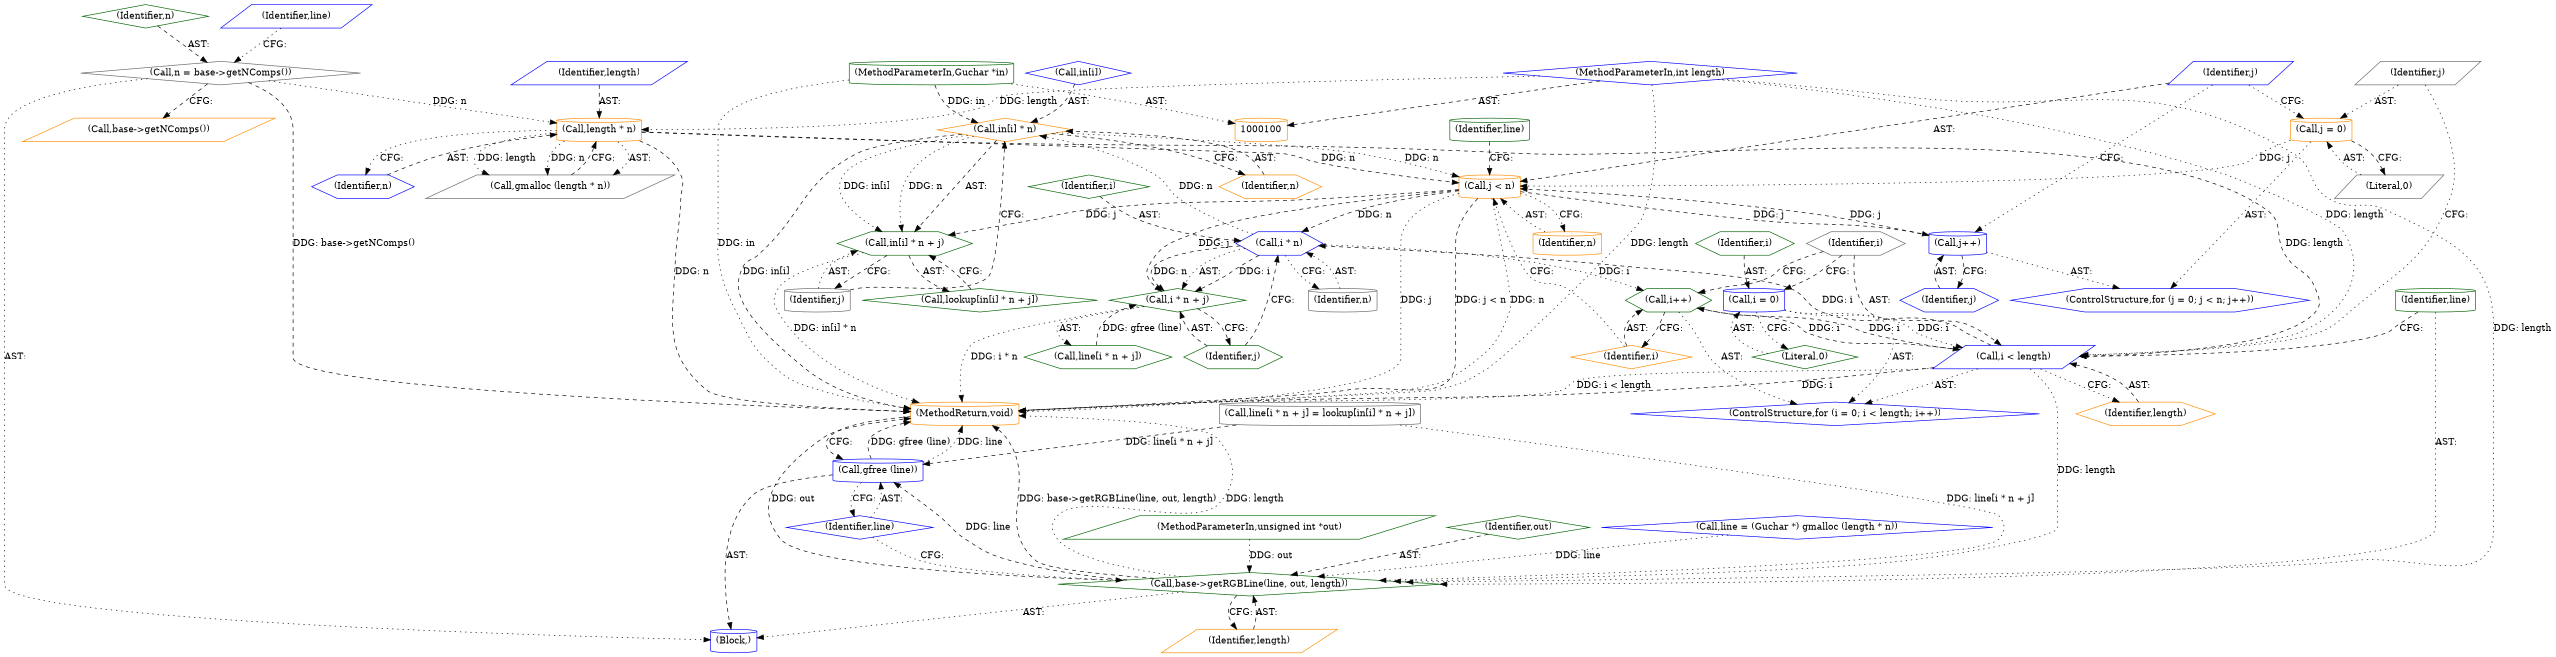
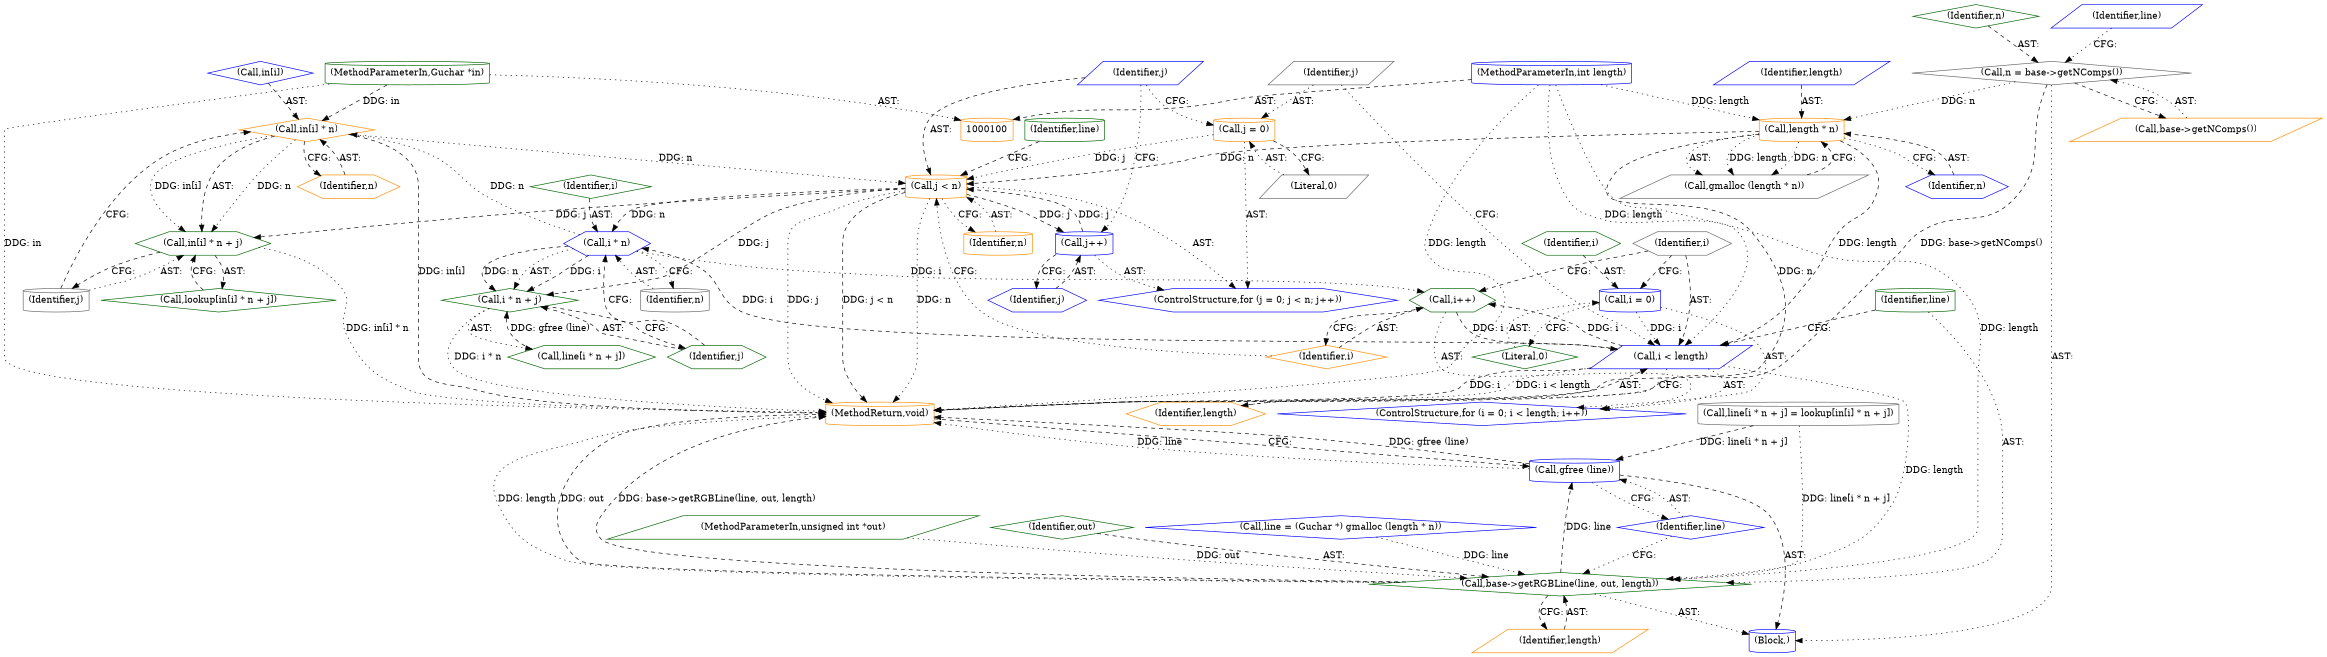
(1650, 73) -> (1552, 73)
none -> (2155, 94)
none -> (1109, 209)
